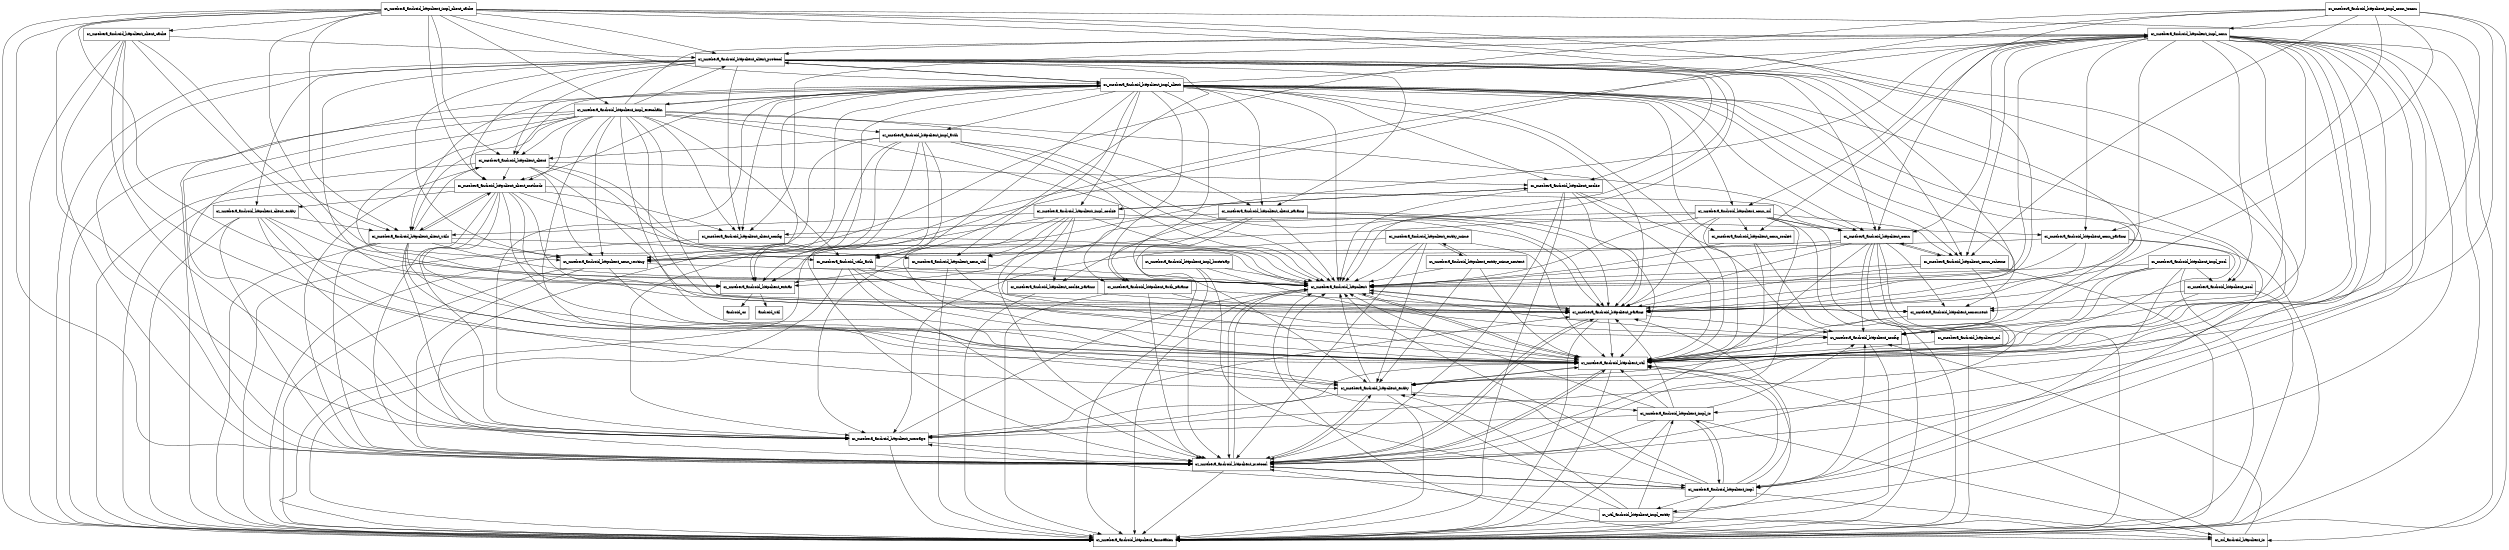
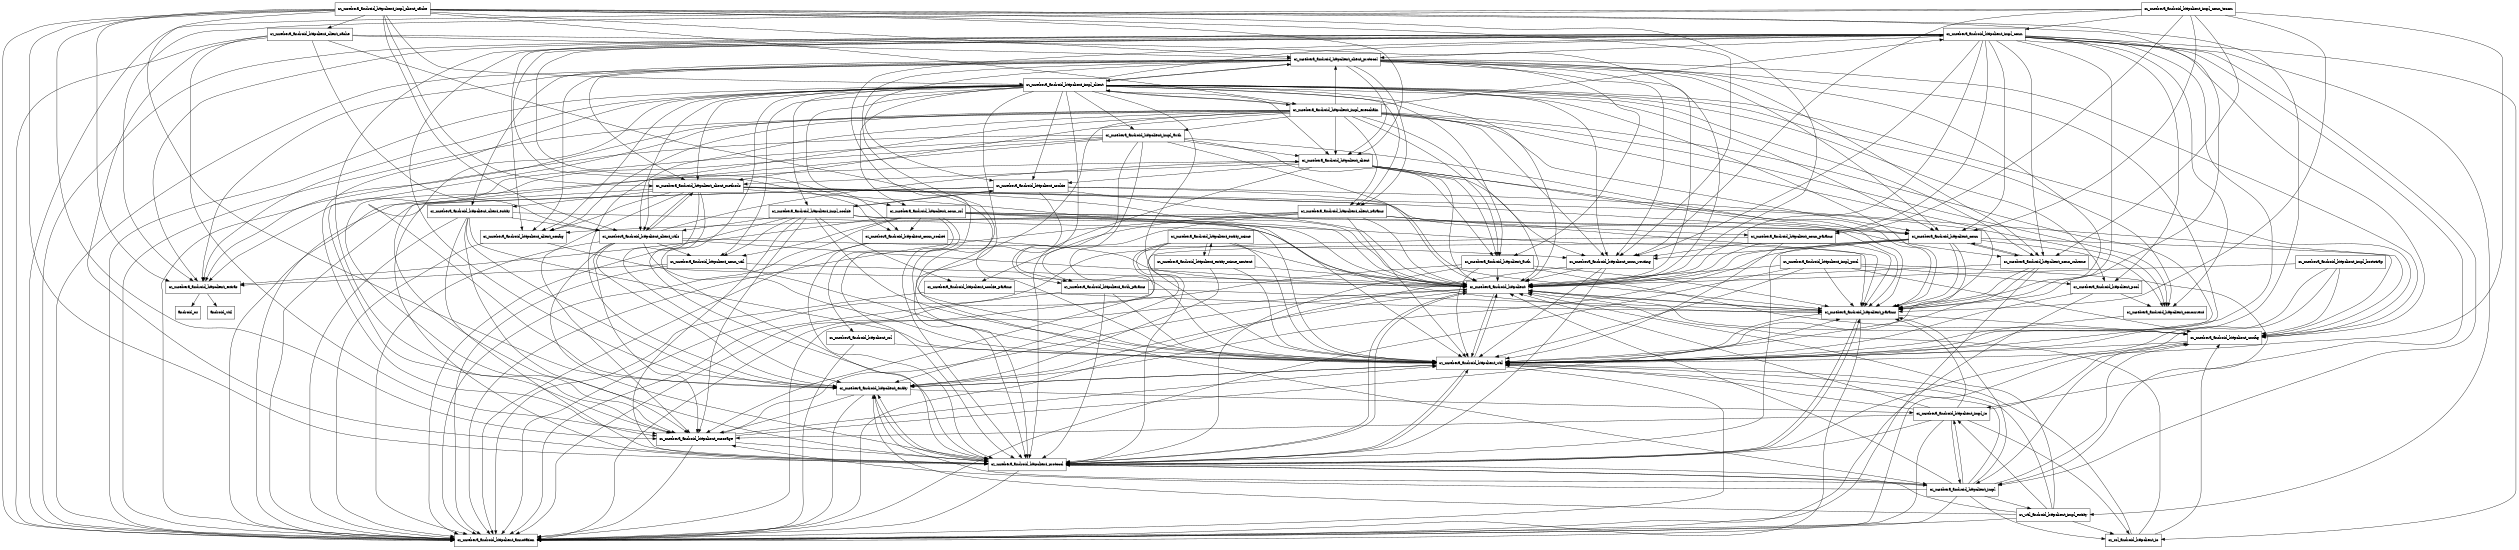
none -> (1705, 213)
(845, 262) -> (1498, 262)
